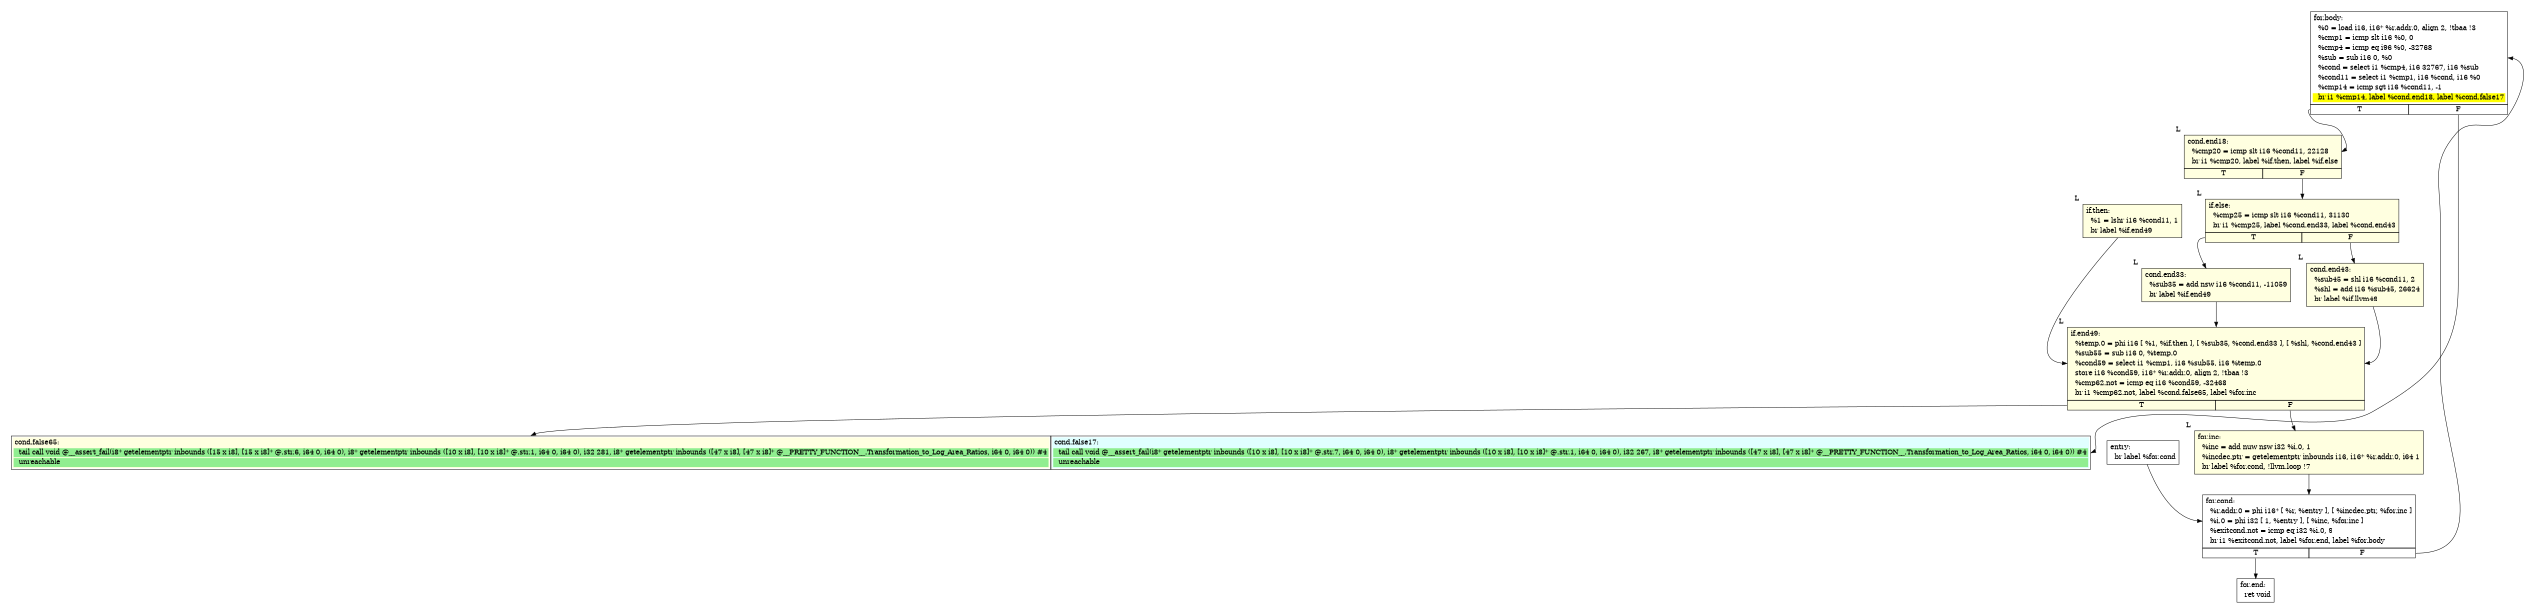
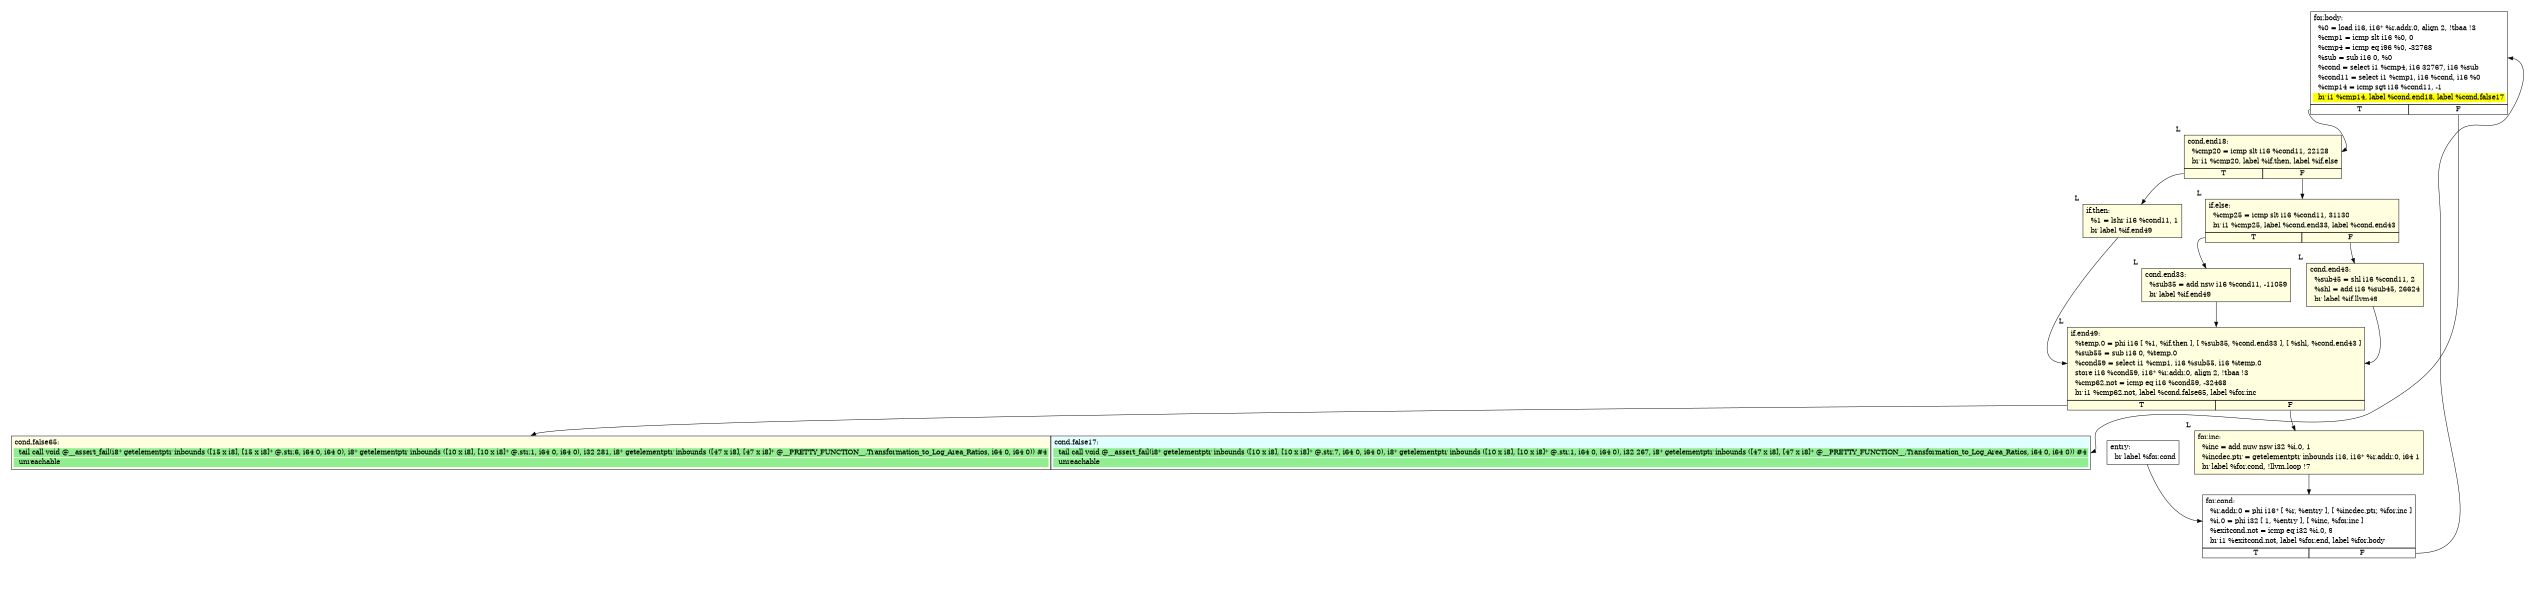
none -> (2161, 182)
(2255, 590) -> none
